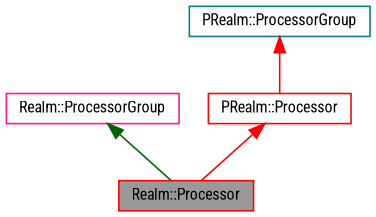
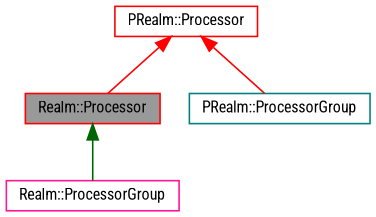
(280, 73) -> (239, 70)
(145, 158) -> (93, 160)
